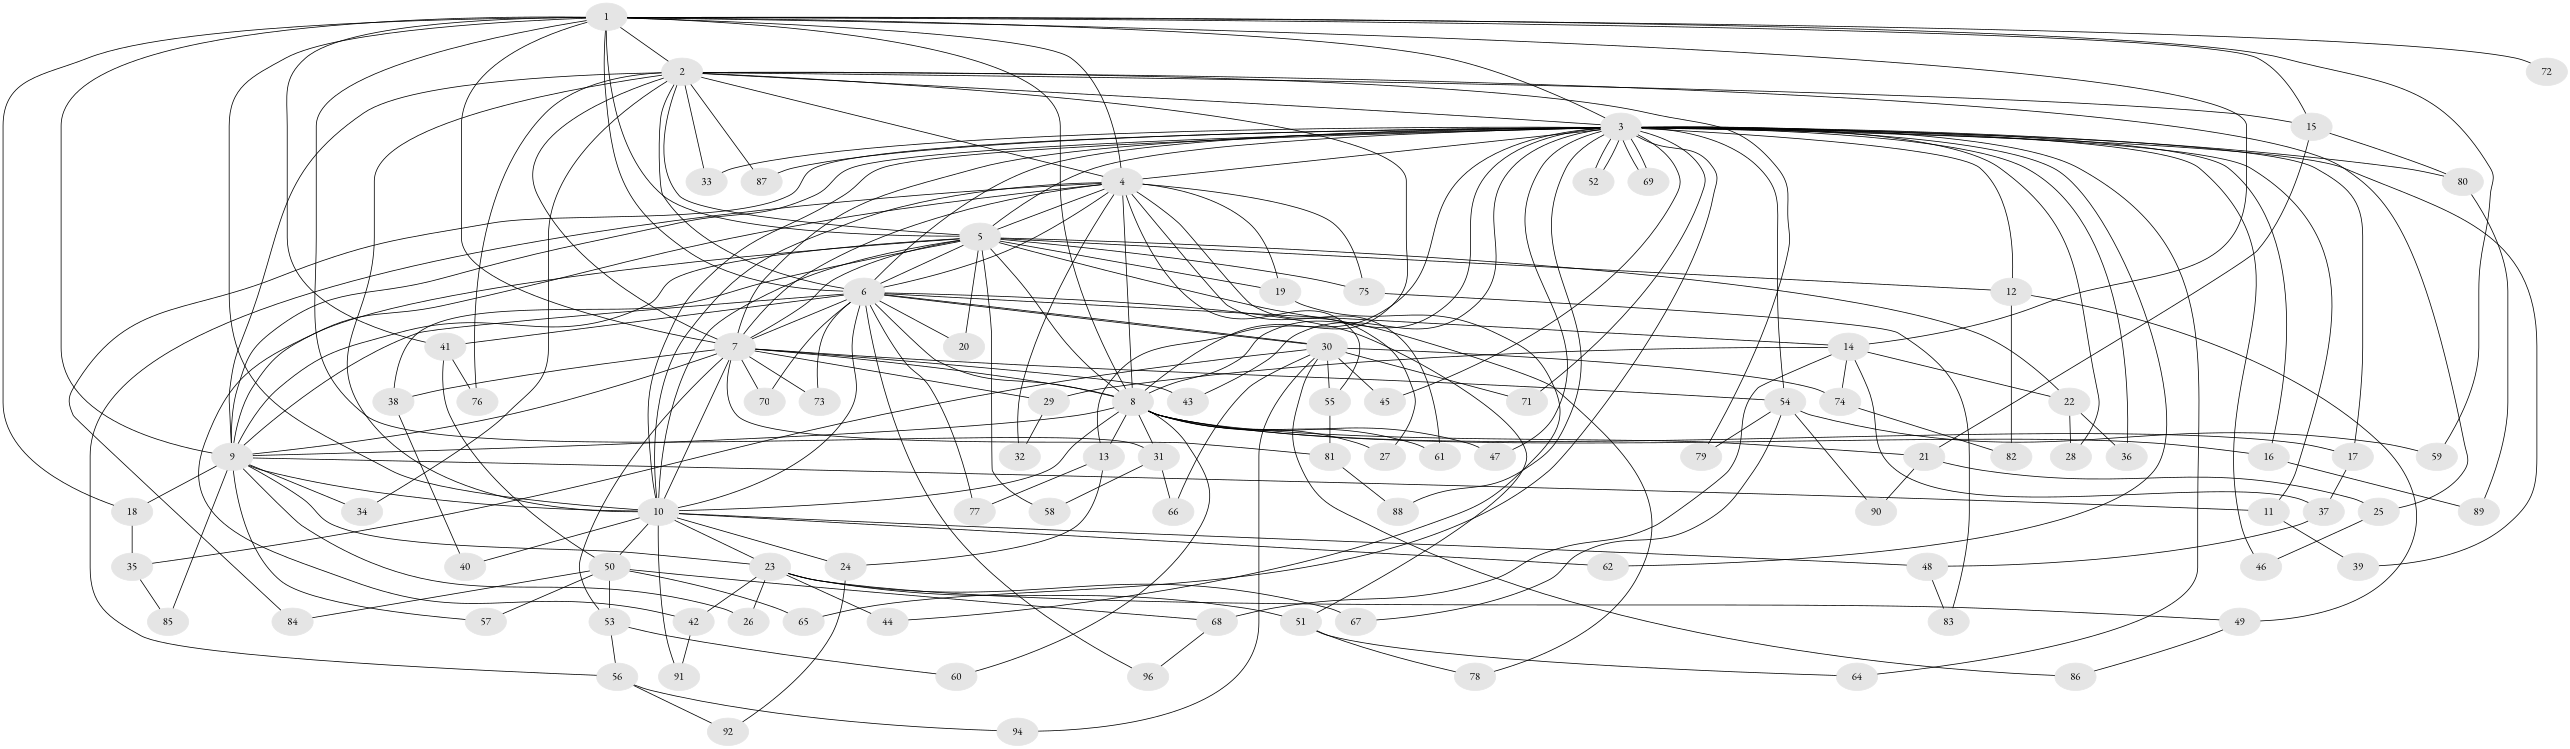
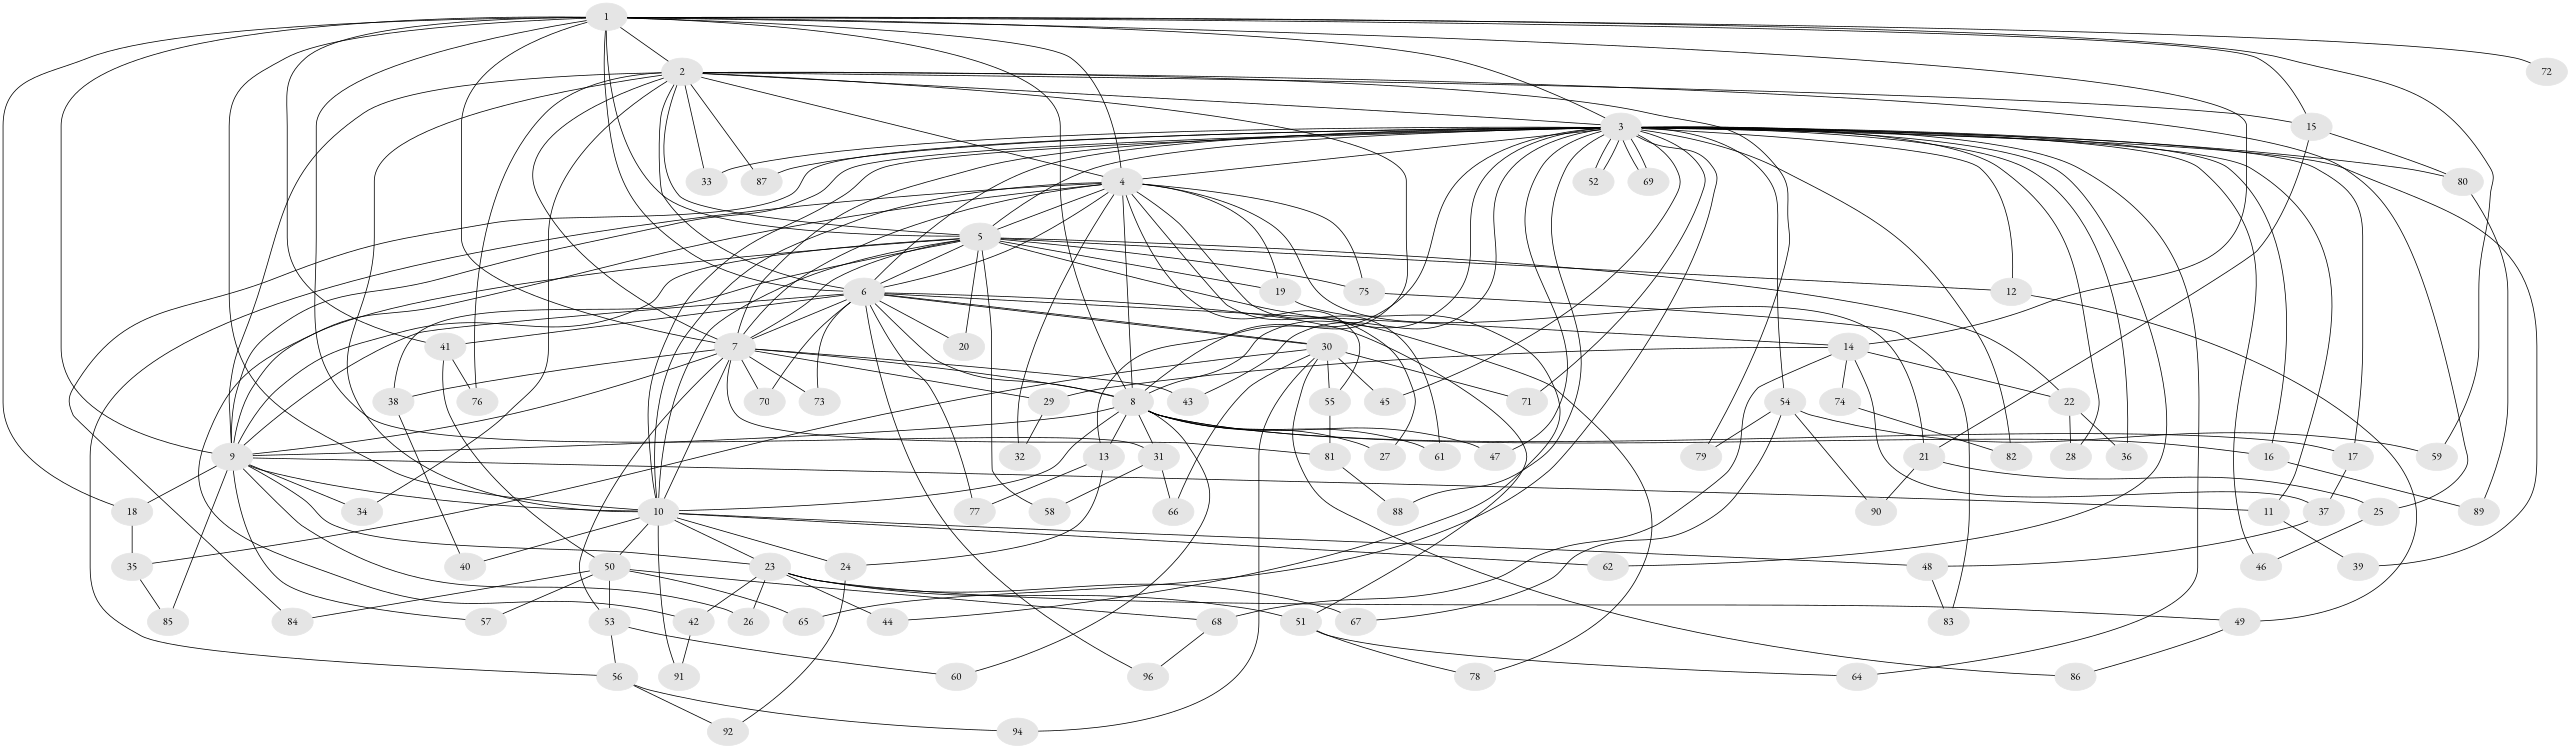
(1051, 324) -> none
(1587, 361) -> none
(2011, 374) -> (1881, 226)
(1285, 376) -> none
(1525, 439) -> (1548, 318)
(819, 446) -> none
